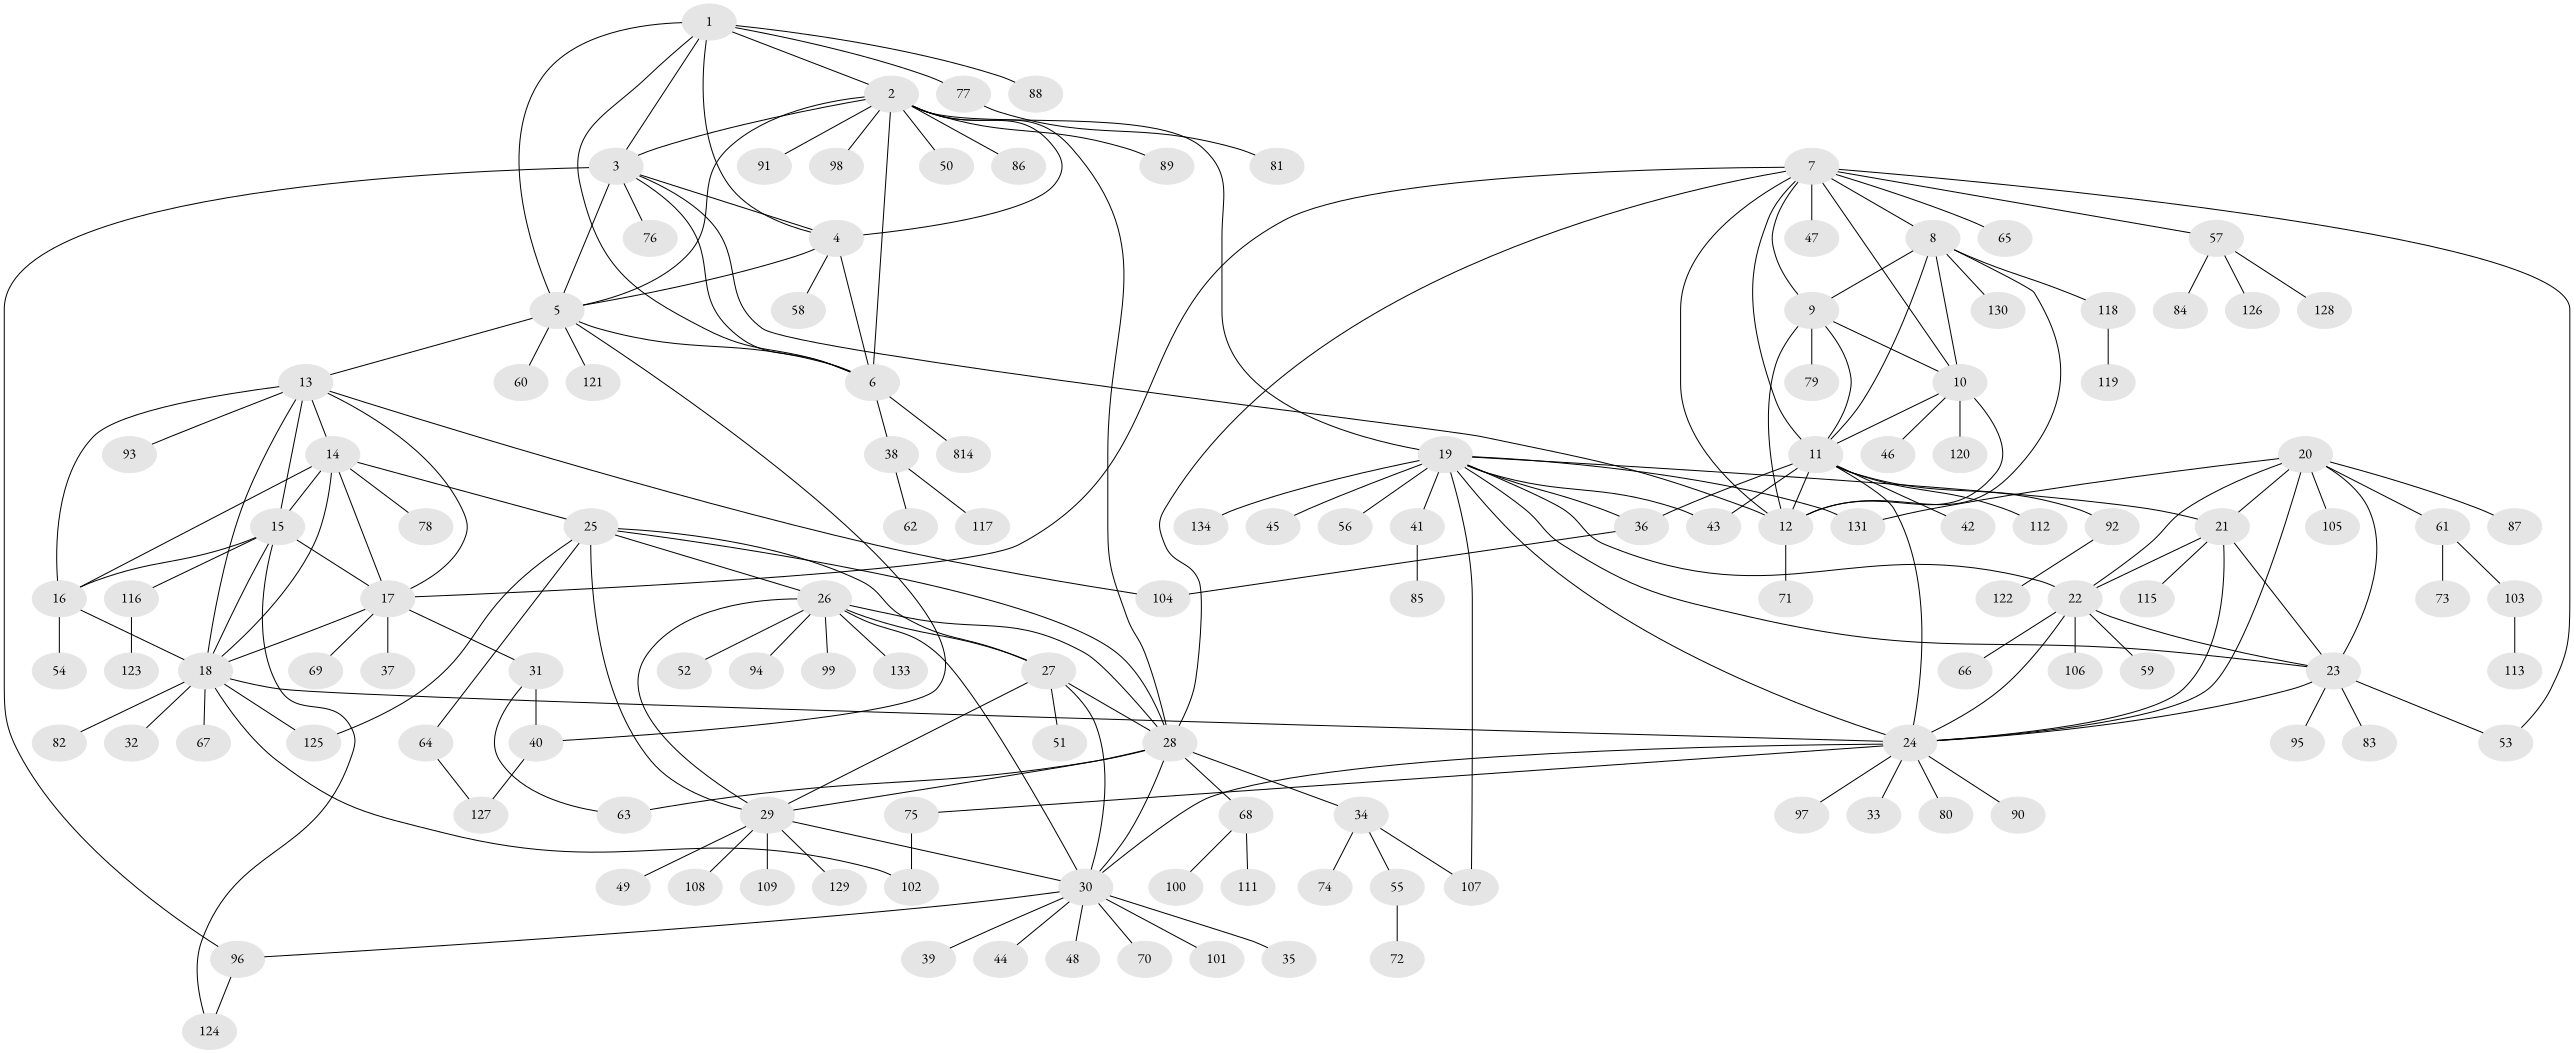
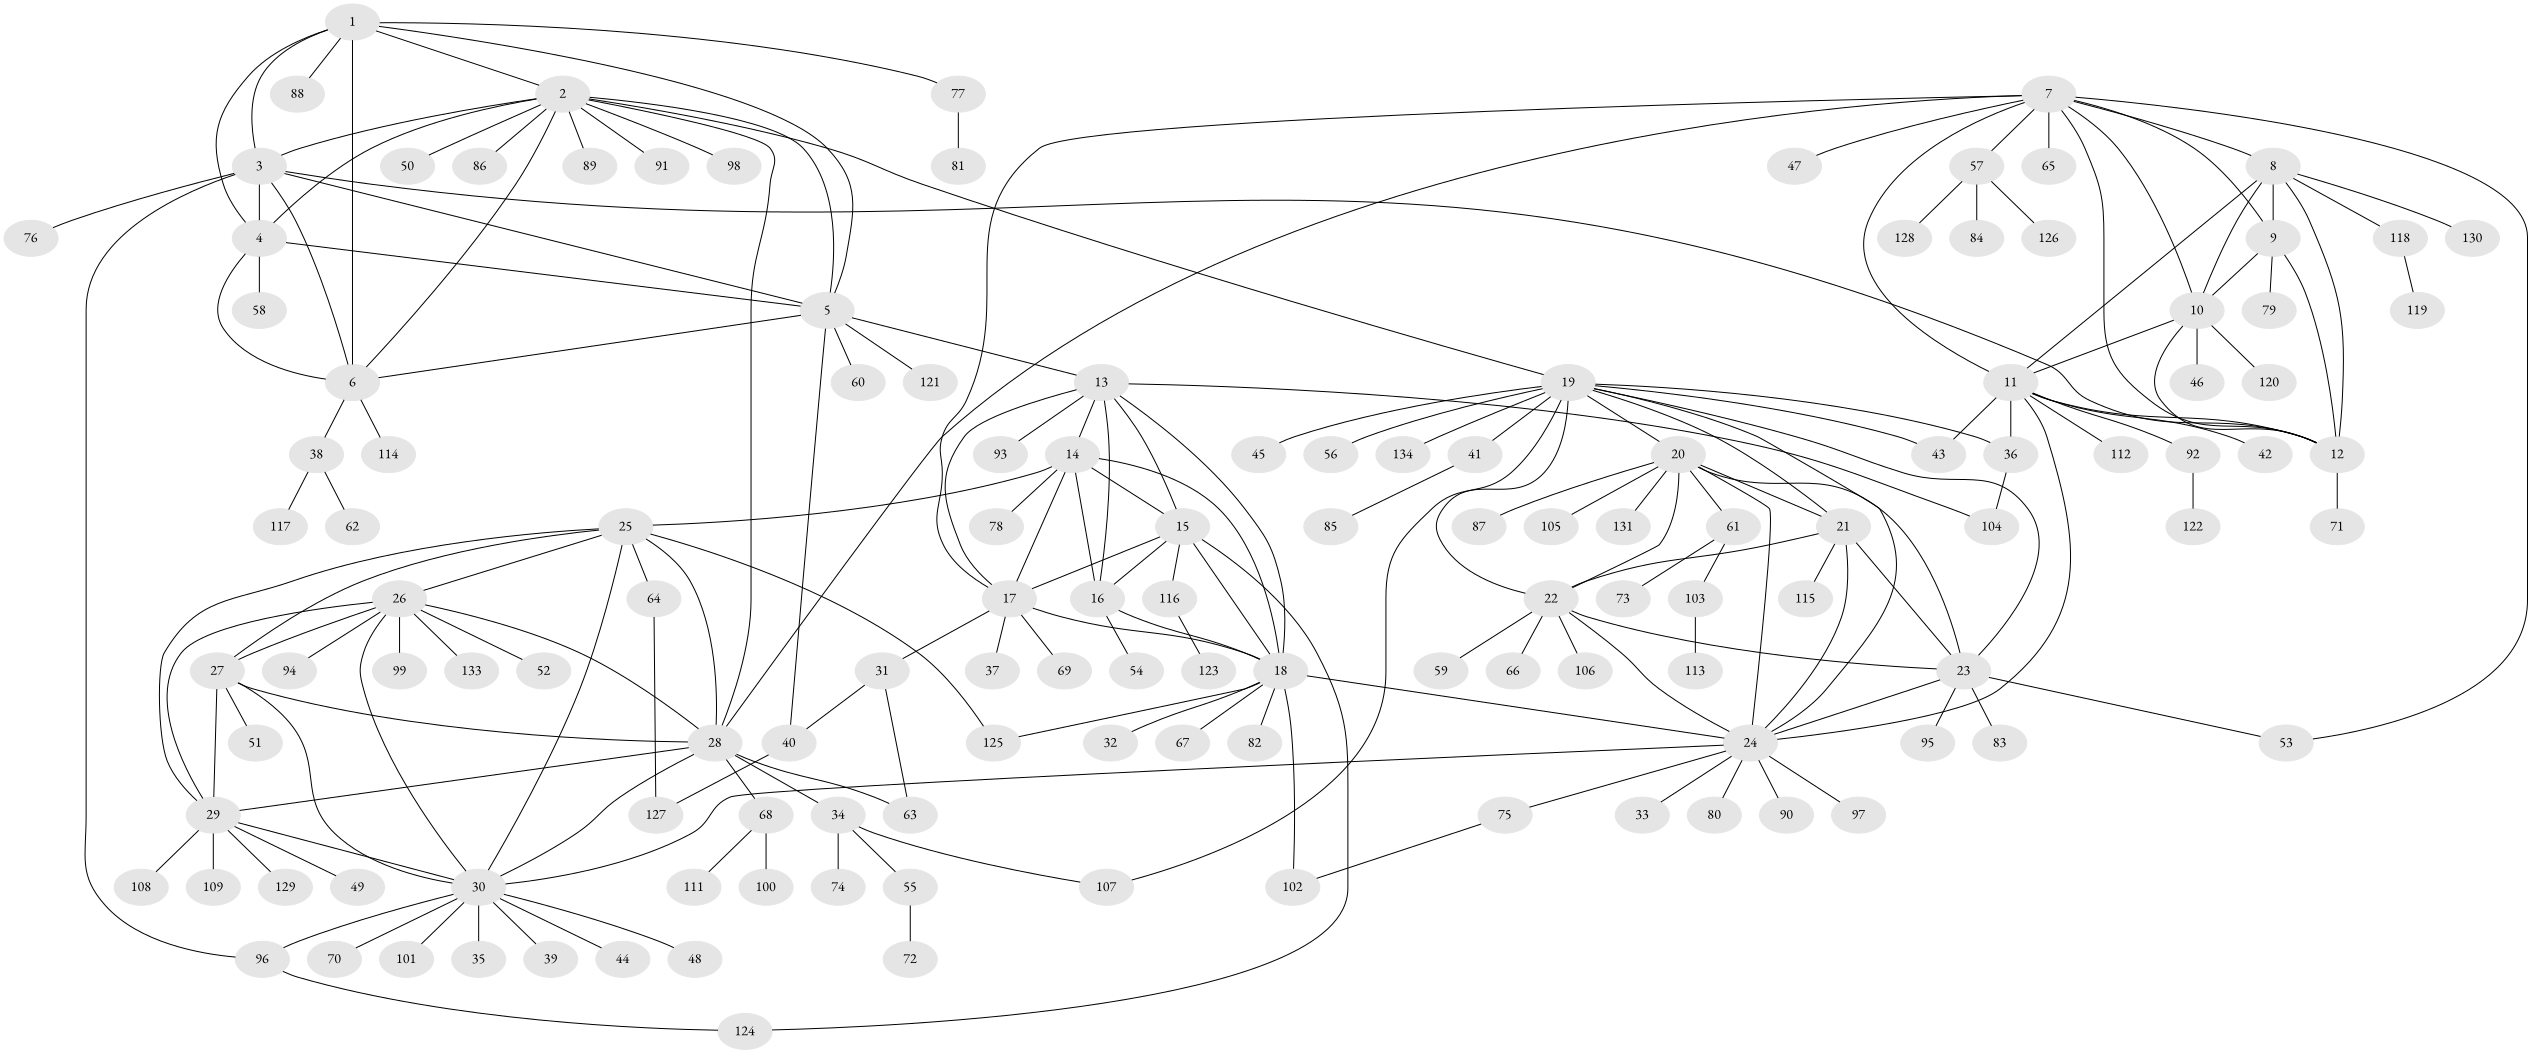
(1851, 382) -> none
(964, 455) -> (389, 455)
(1684, 478) -> (1616, 414)
none -> (570, 713)
